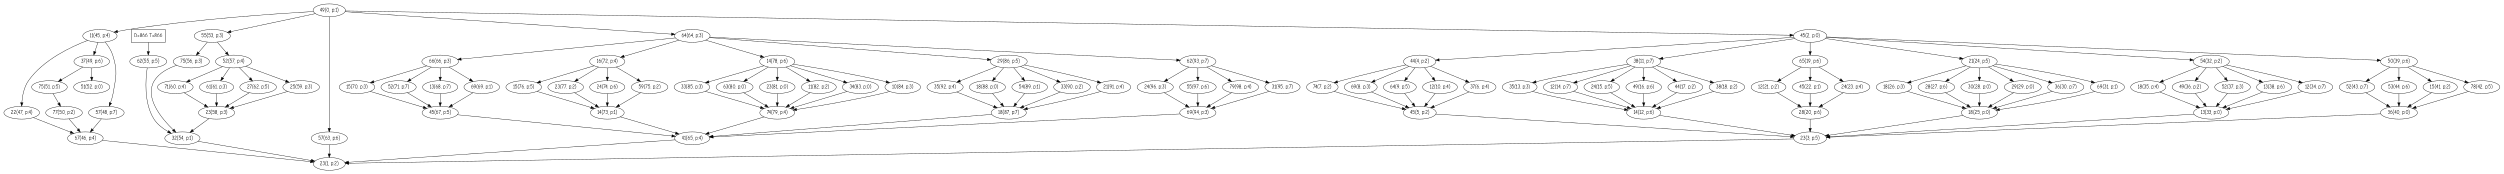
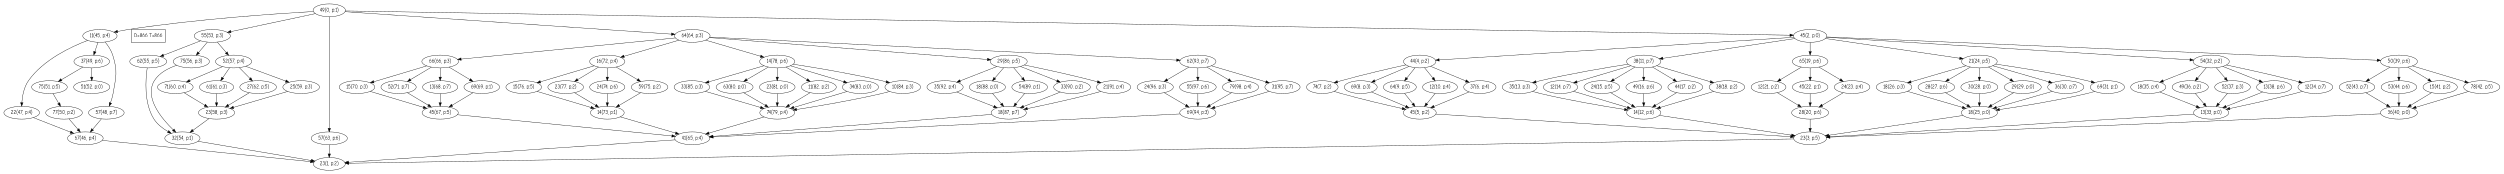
(148, 47) -> (182, 48)
